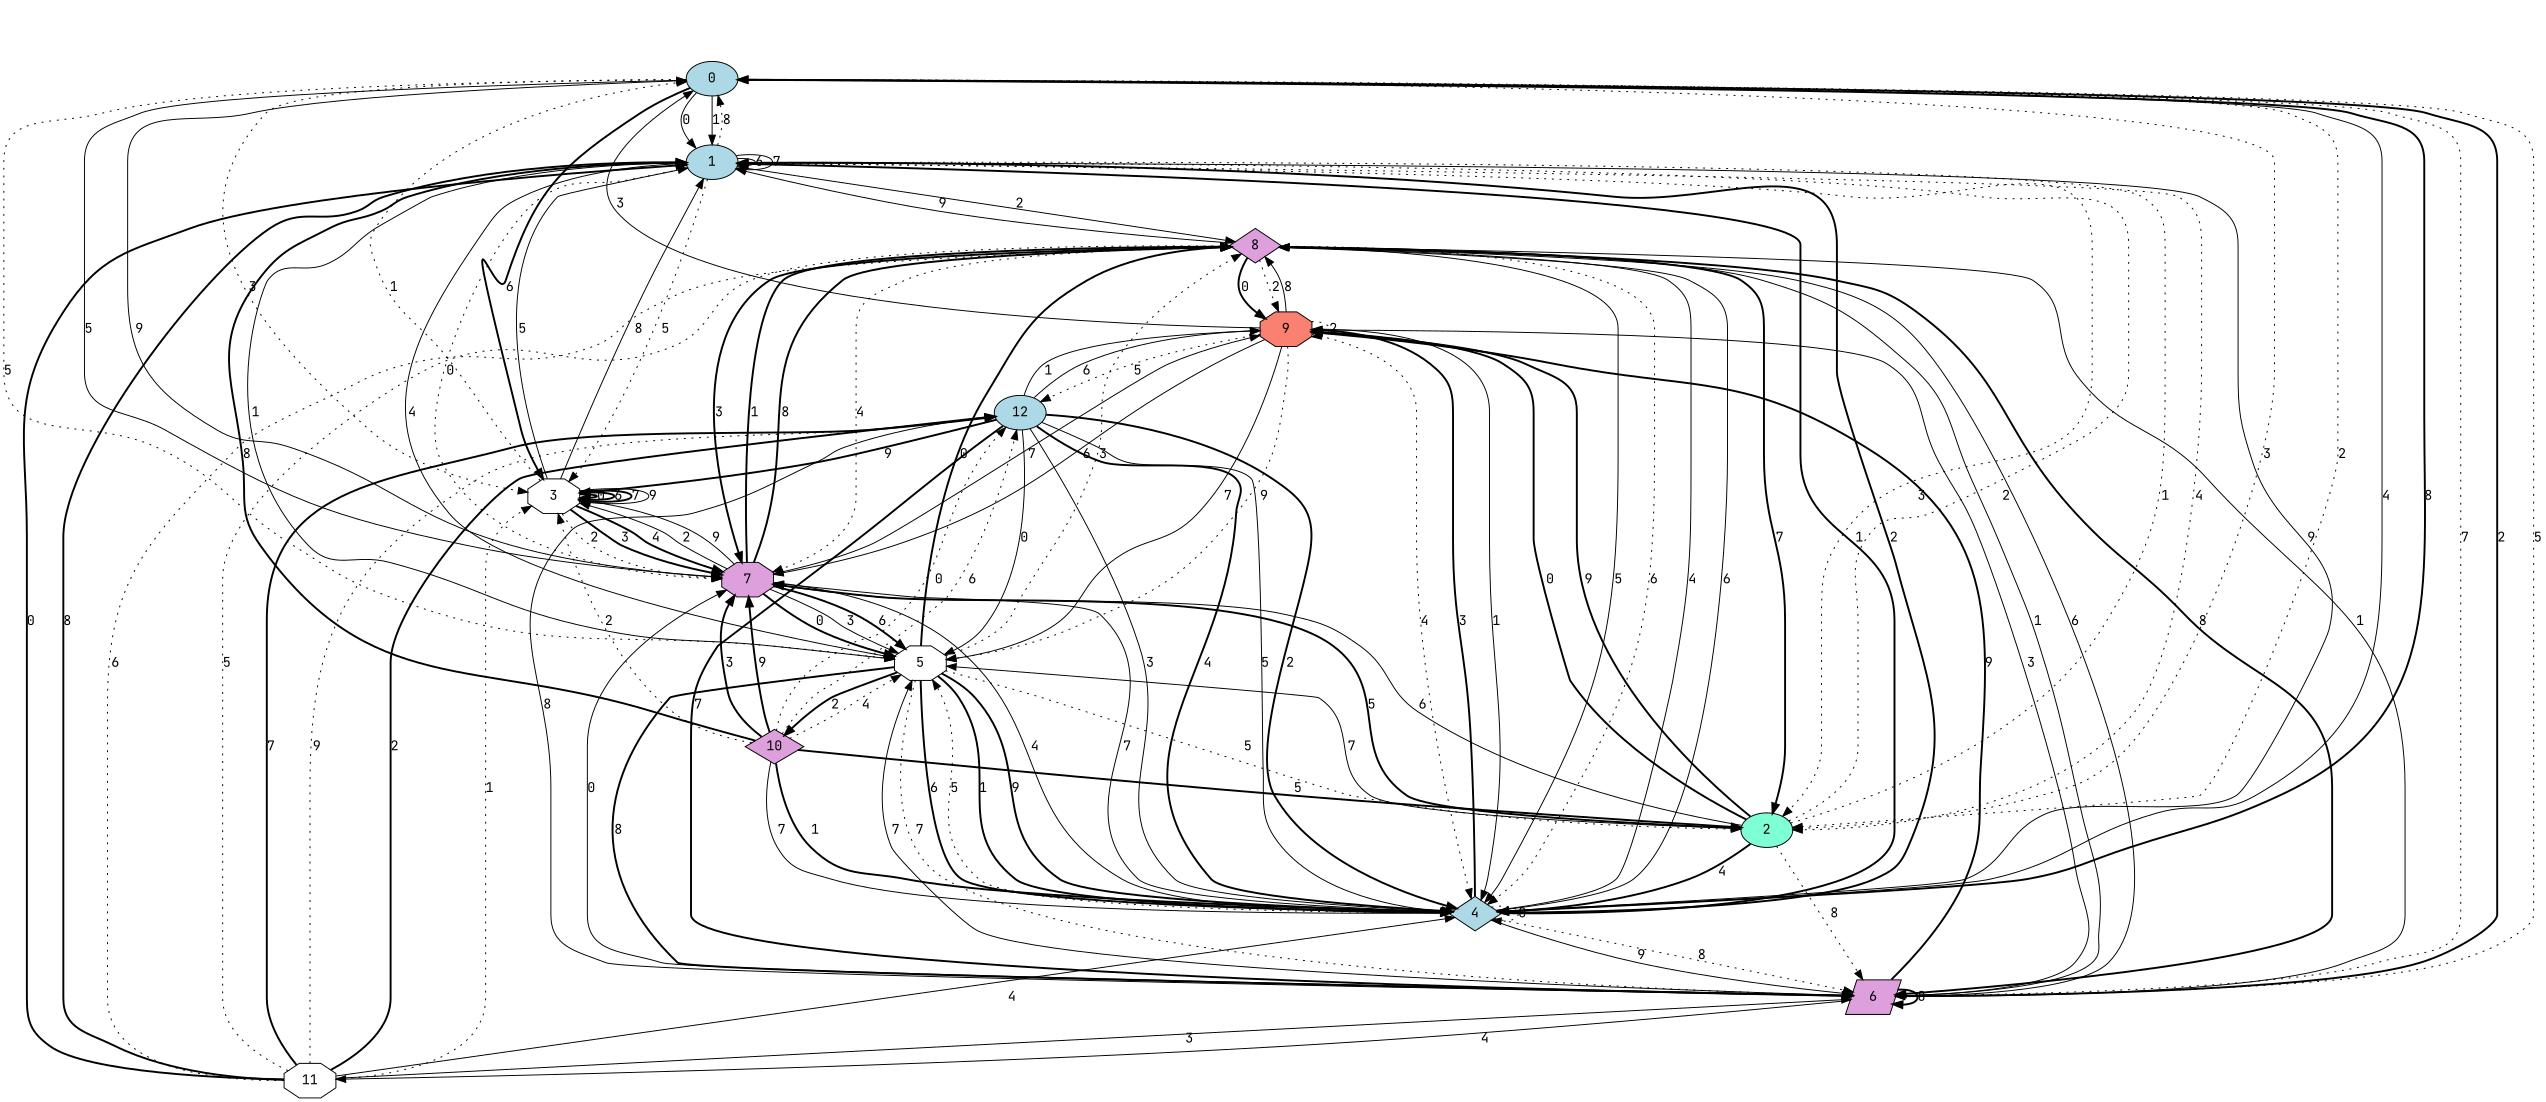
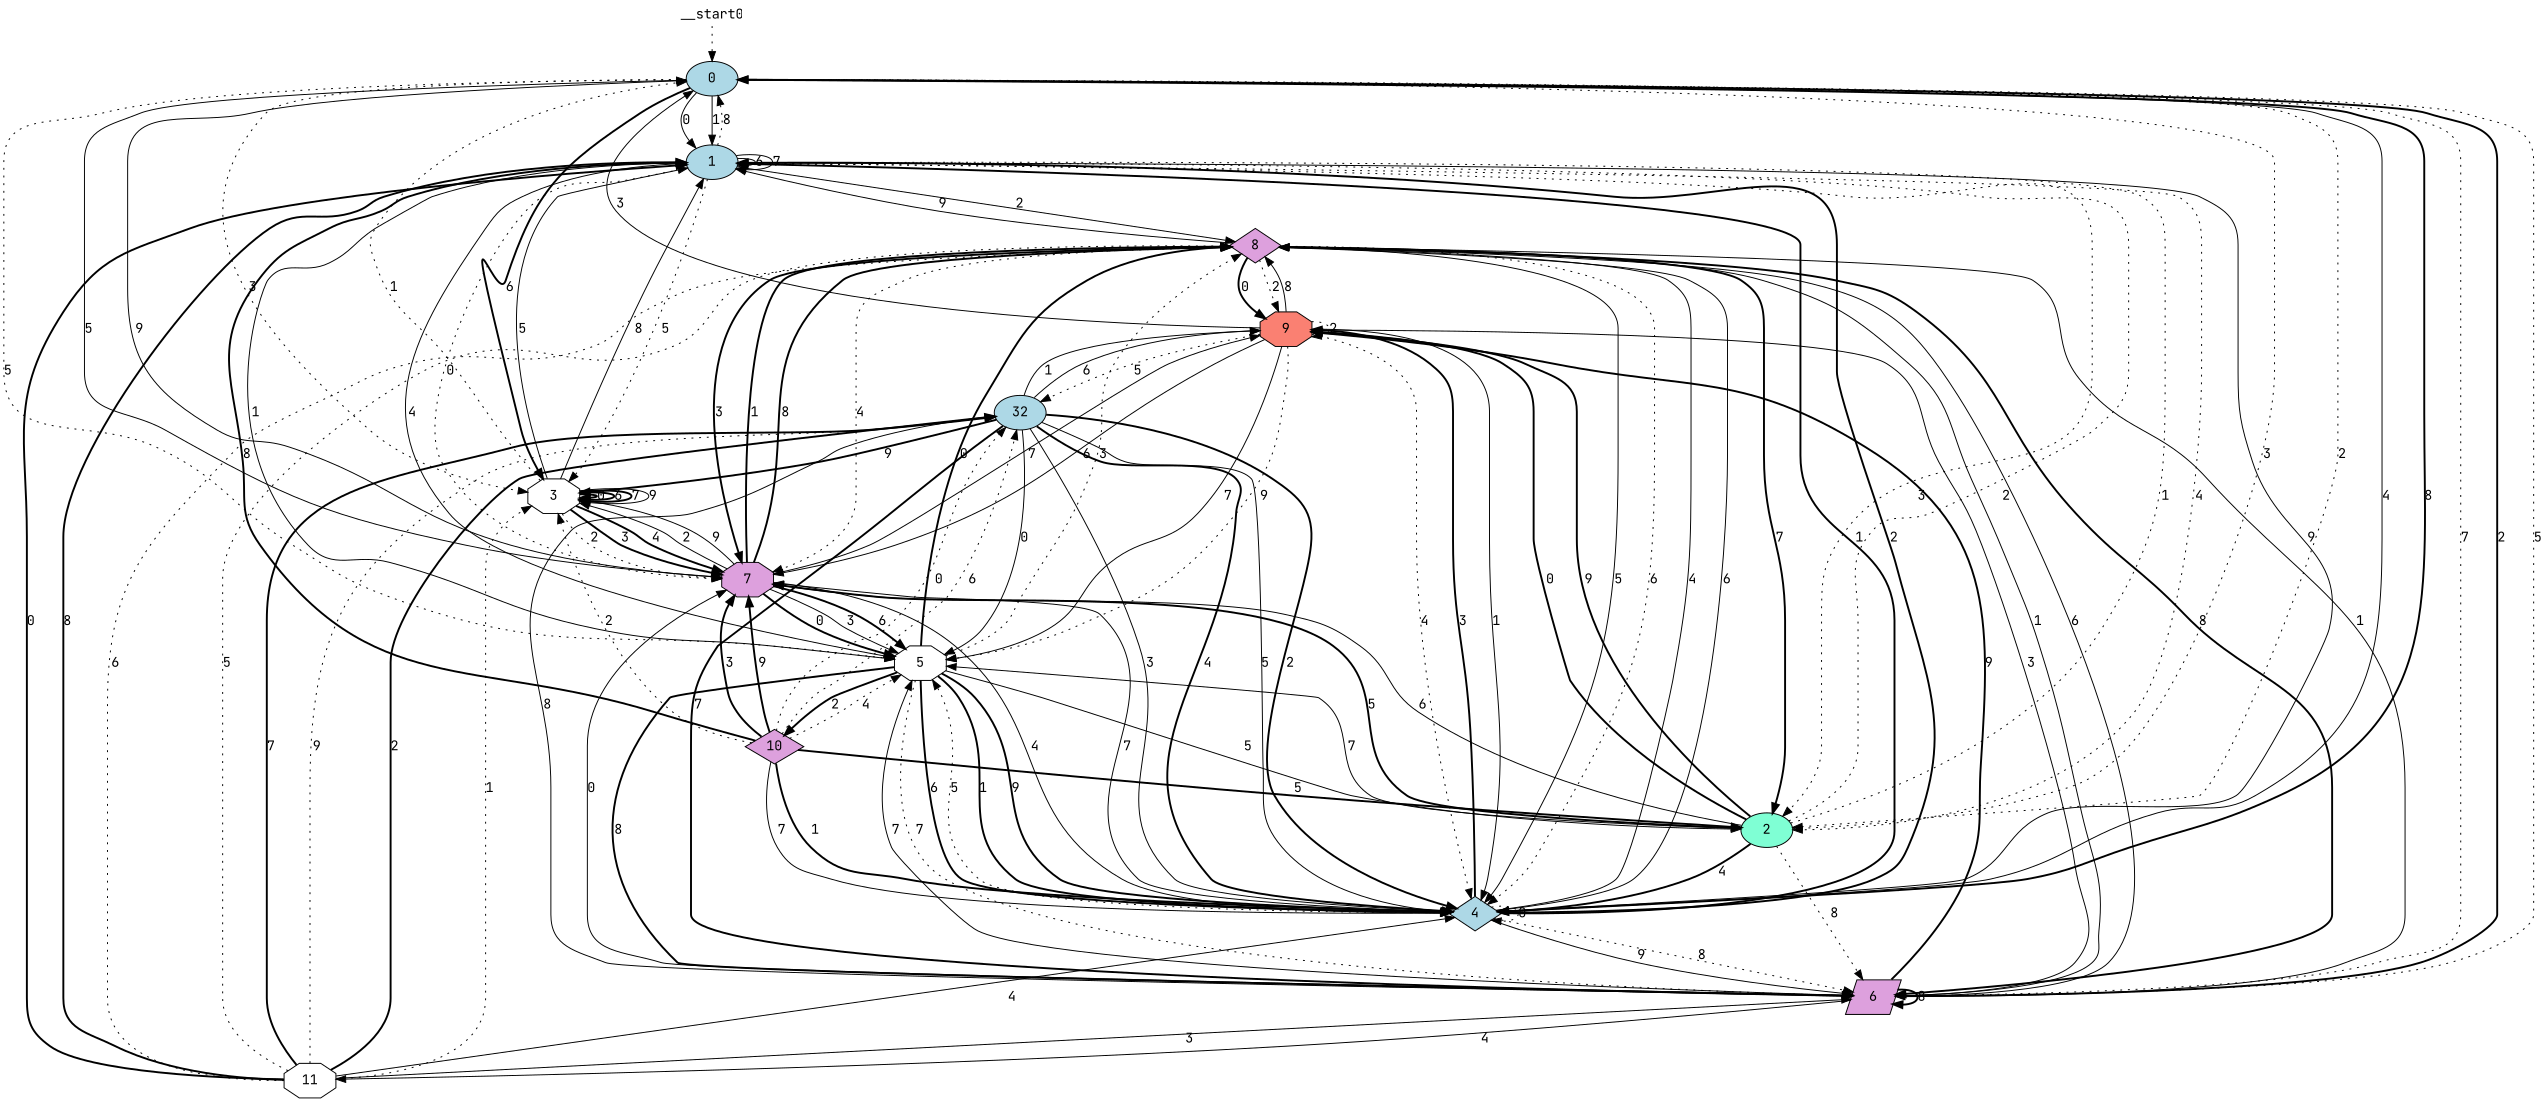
none -> (712, 15)
(1020, 413) -> (1020, 413)
(1331, 790) -> (1331, 790)
